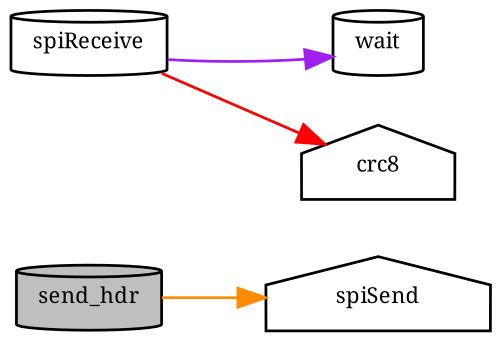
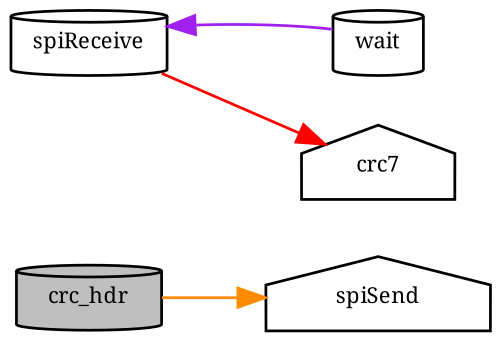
(236, 61) -> (265, 25)
(378, 166) -> (378, 166)
(89, 298) -> (89, 298)
